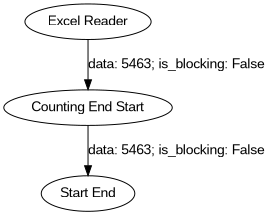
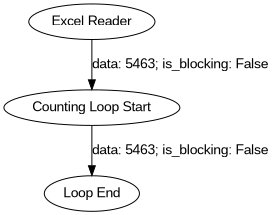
(88, 108) -> (92, 108)
(88, 194) -> (92, 194)
